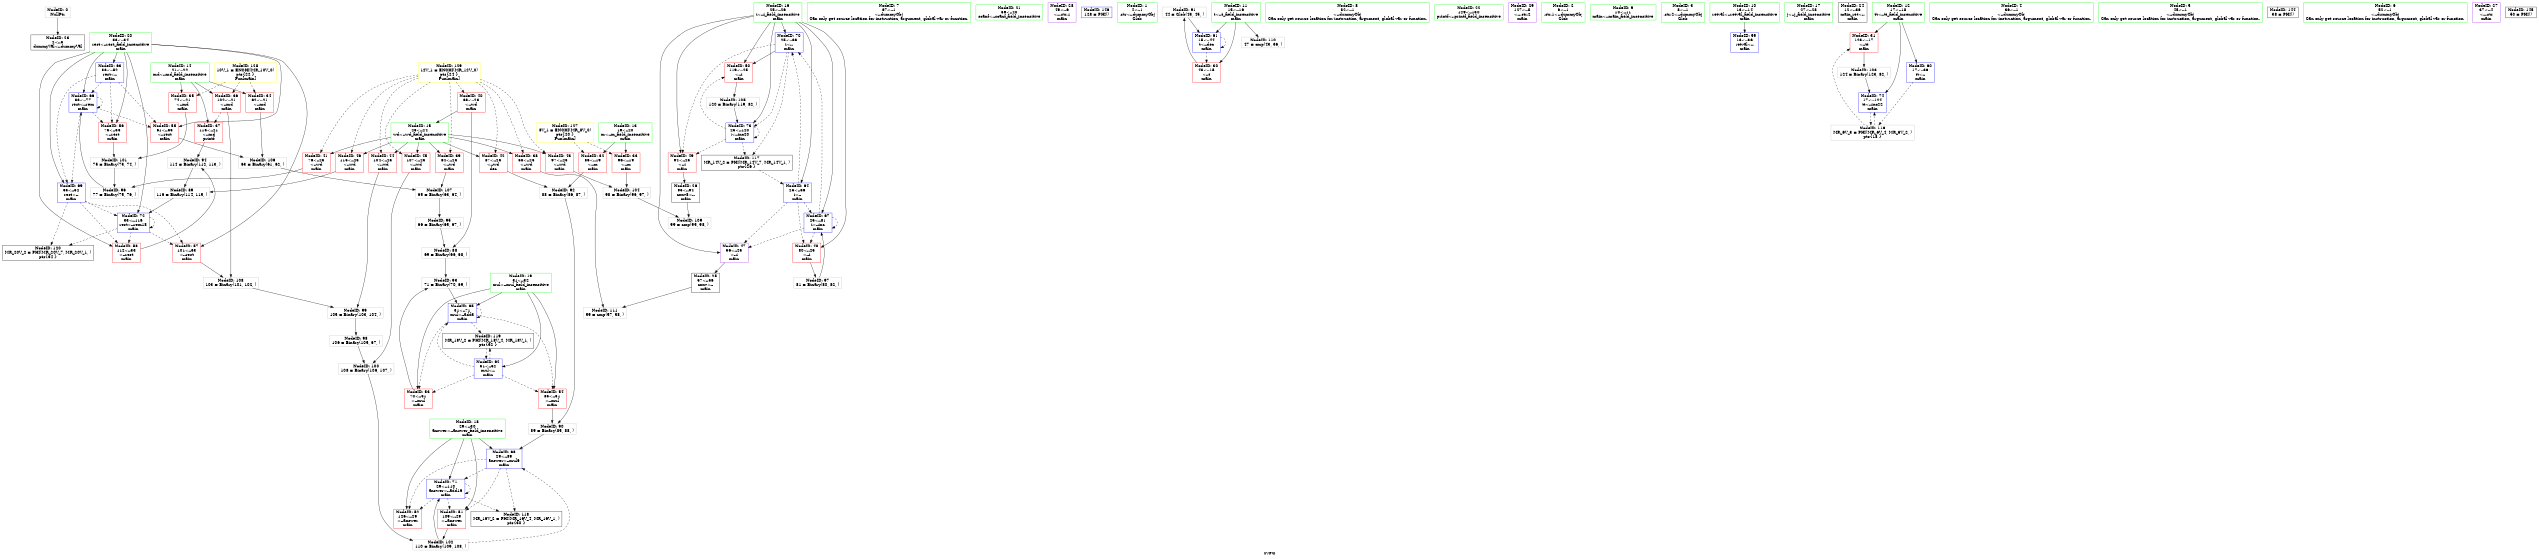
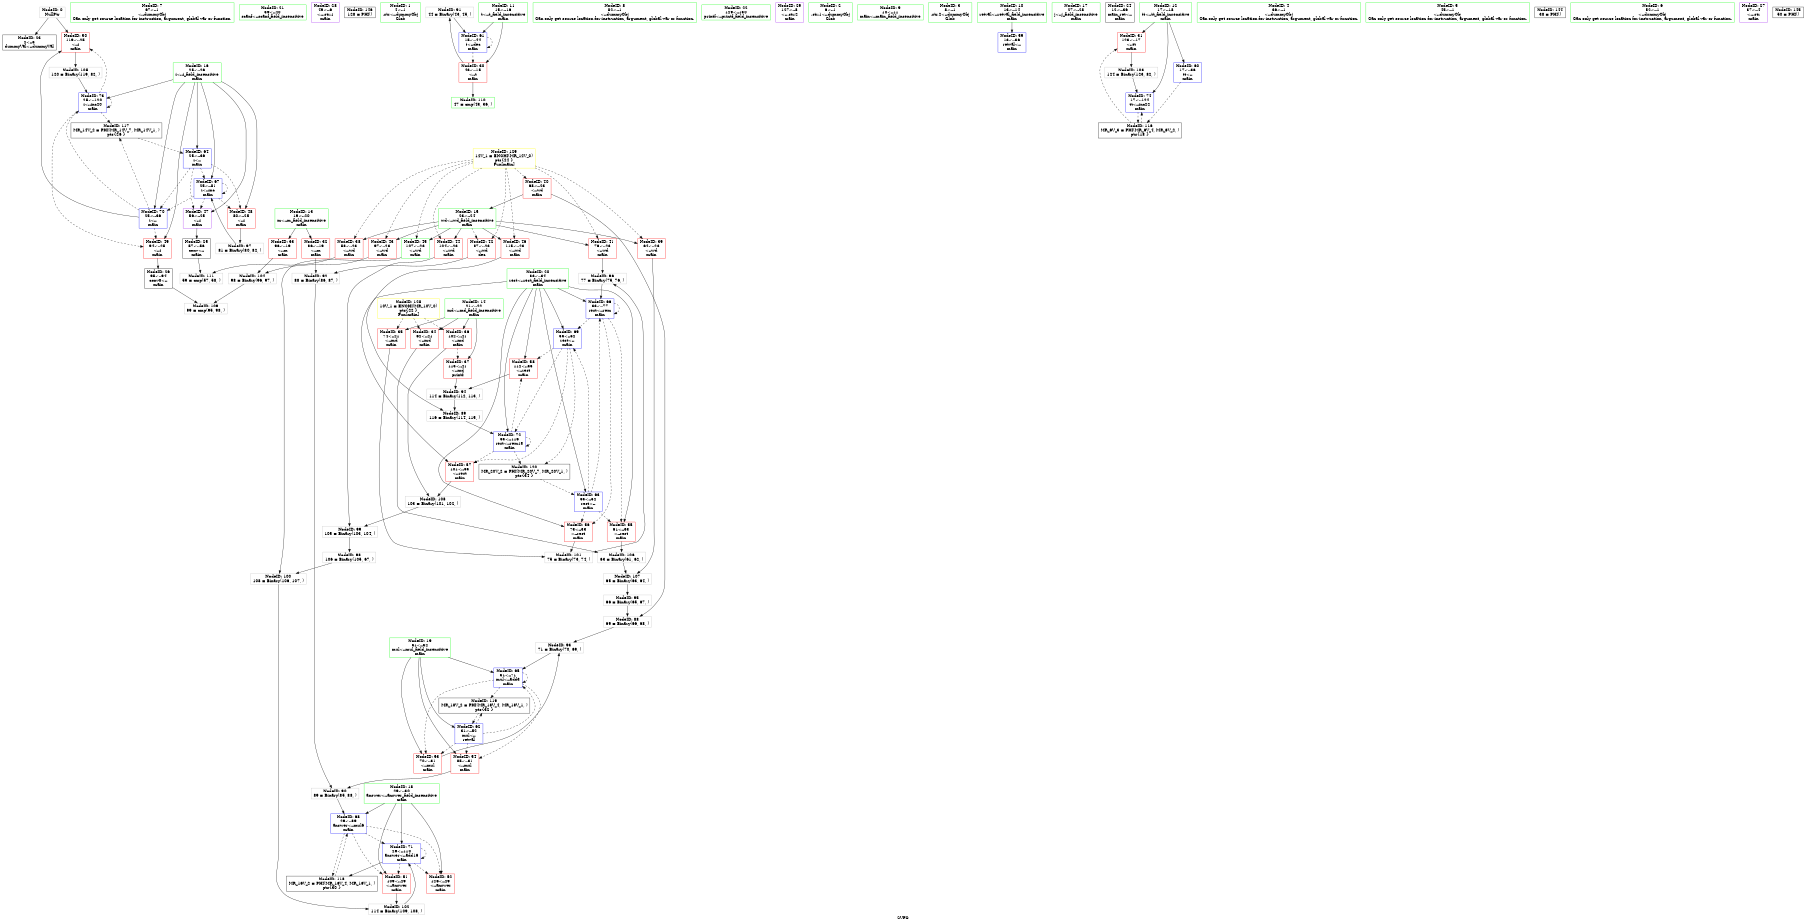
(1097, 12) -> (360, 12)
(1185, 14) -> (450, 14)
(1251, 29) -> (473, 88)
(758, 41) -> (61, 24)
(1263, 42) -> (473, 103)
(565, 133) -> none
(1873, 133) -> (1140, 130)
(460, 149) -> (474, 232)
(416, 163) -> (415, 248)
(488, 375) -> (469, 740)
none -> (556, 486)
(481, 504) -> (367, 868)
(557, 532) -> (341, 856)
(441, 547) -> (397, 911)
